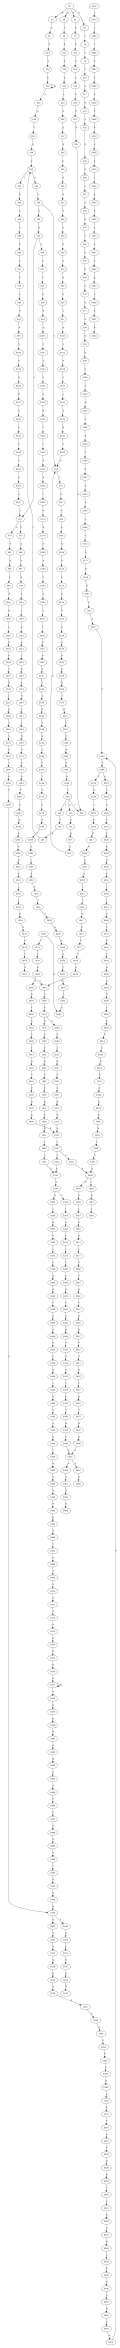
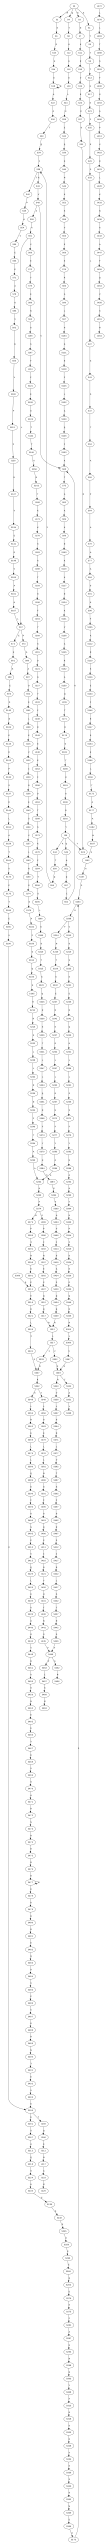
(53, 972) -> (42, 1109)
(44, 1087) -> (30, 1282)
